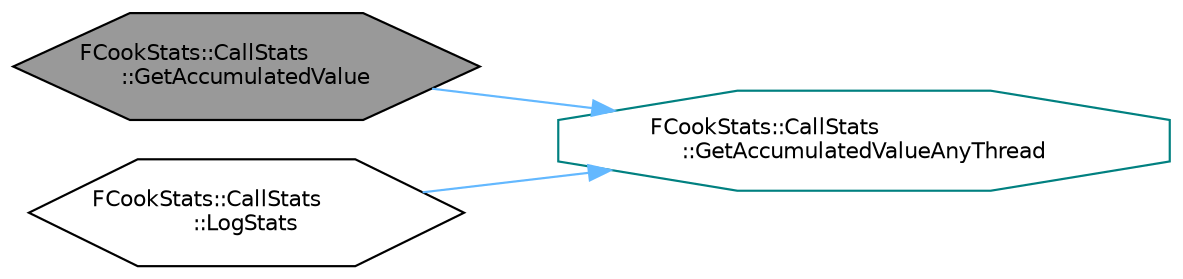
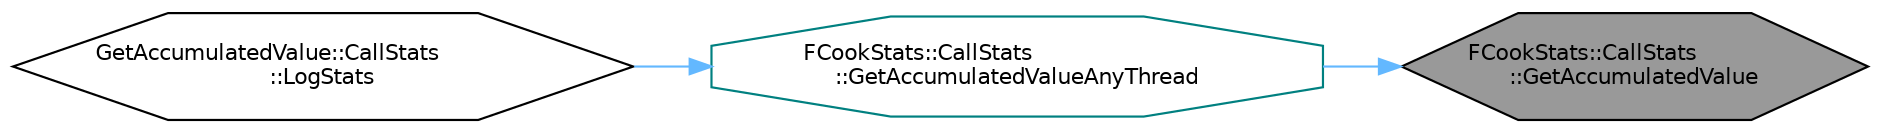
(512, 98) -> (1351, 67)
(246, 213) -> (323, 67)
